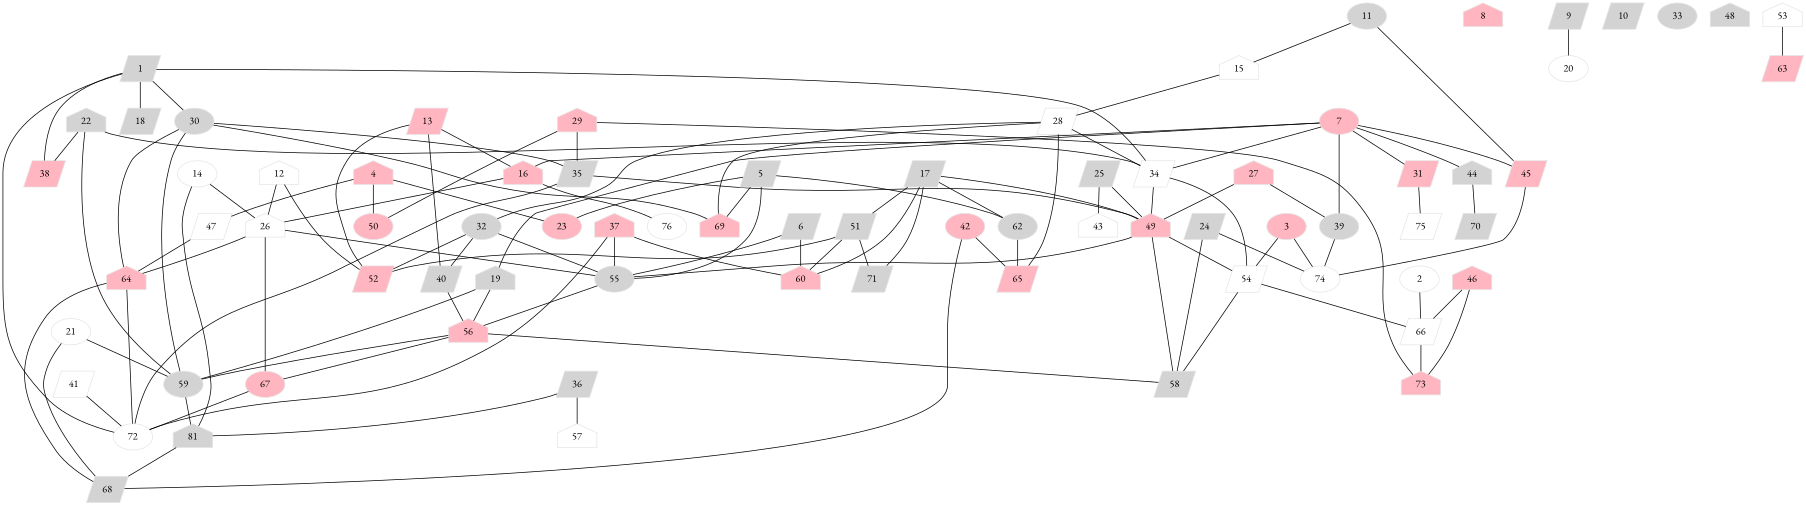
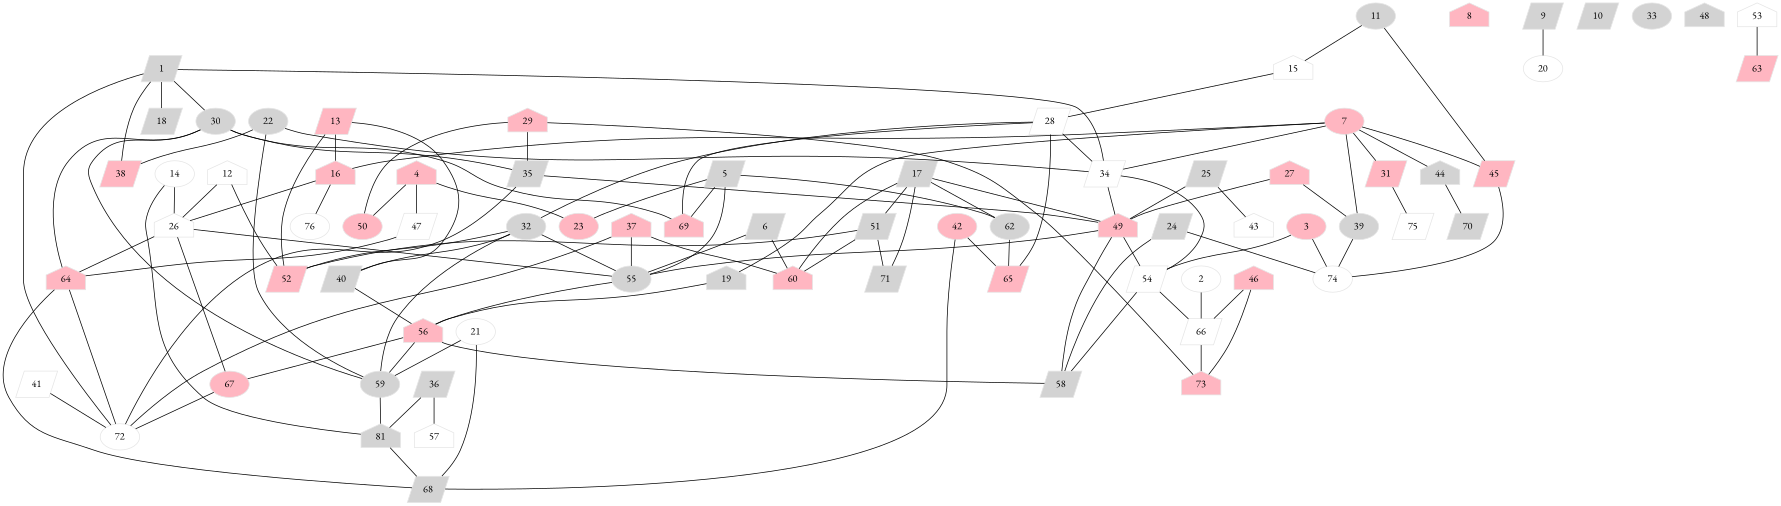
(86, 121) -> (268, 121)
(340, 338) -> (426, 286)
